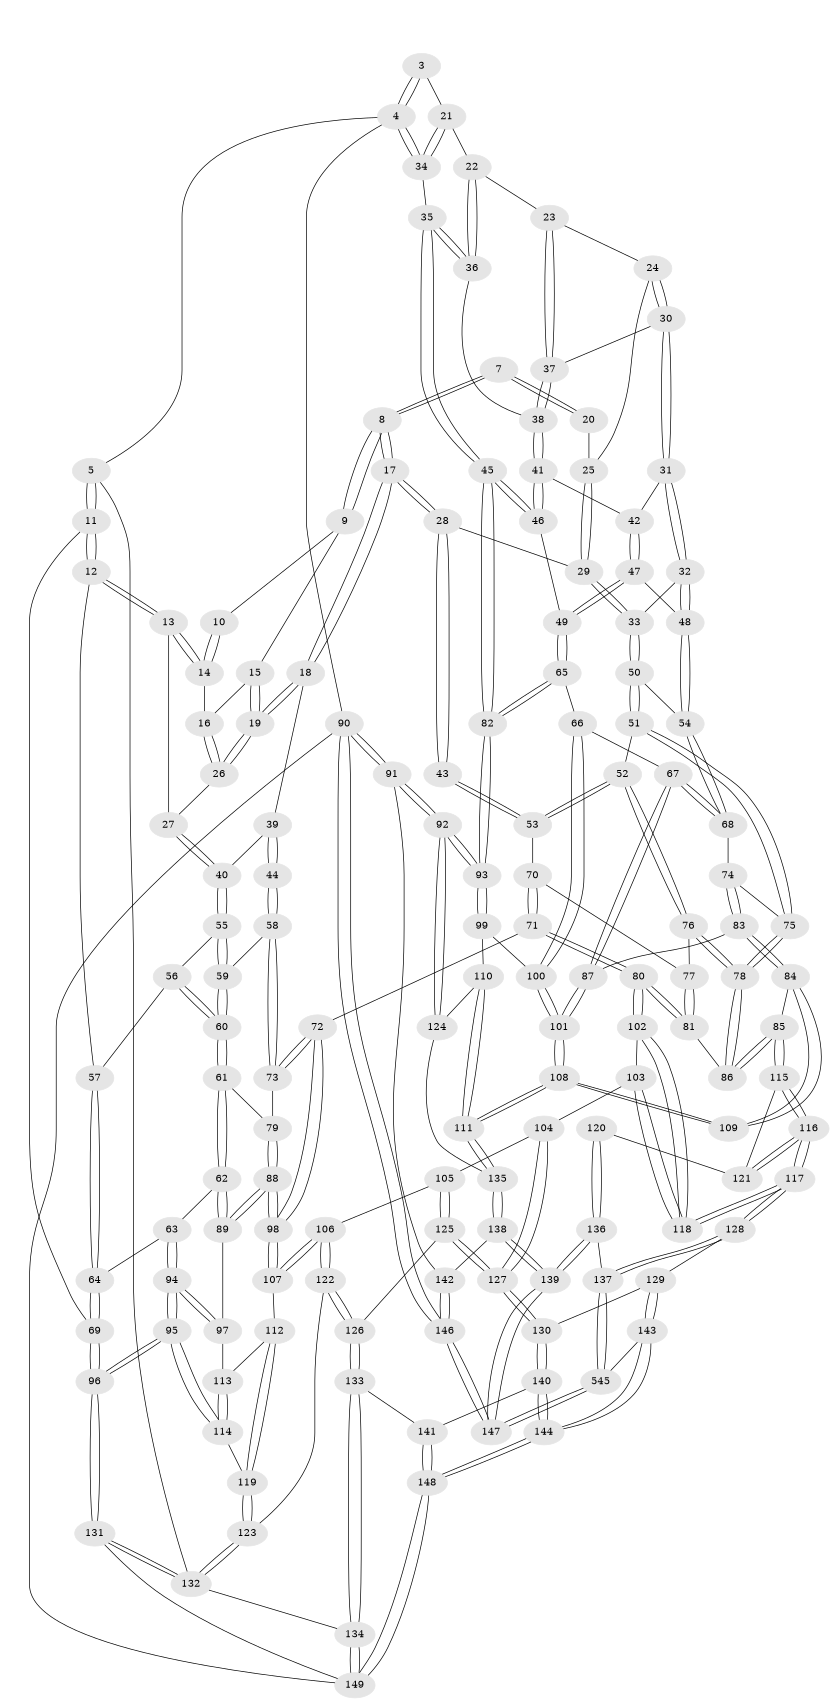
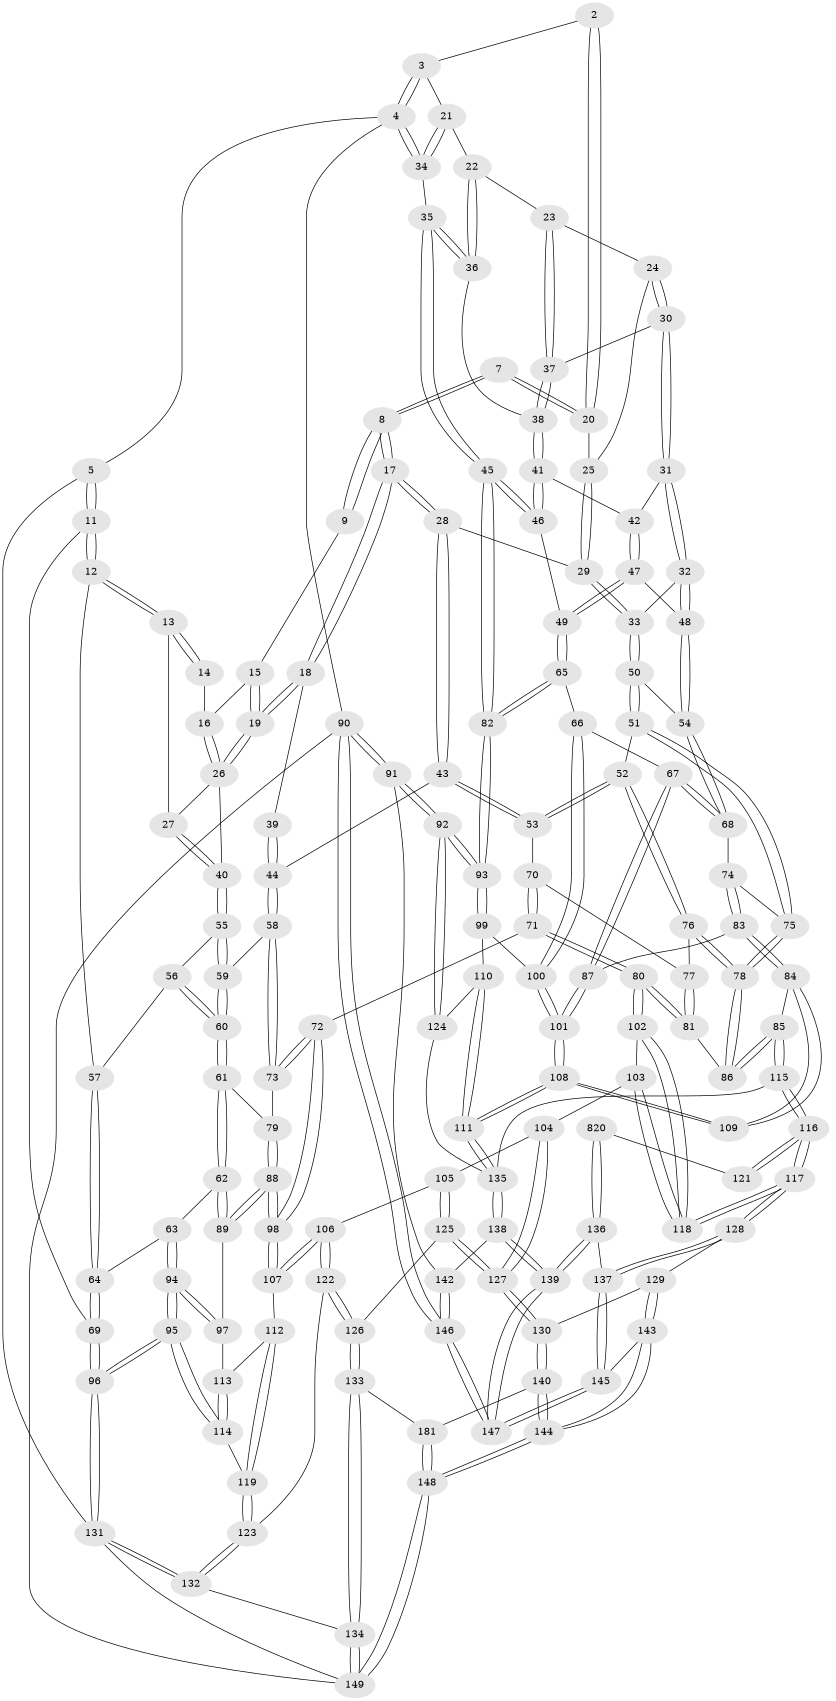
none -> (595, 15)
(219, 623) -> none
none -> (358, 825)
(247, 850) -> (221, 829)
(134, 999) -> (3, 995)
(597, 1129) -> (597, 1129)
(761, 1129) -> (589, 1098)
(601, 1382) -> (601, 1382)
(427, 1432) -> (427, 1432)
